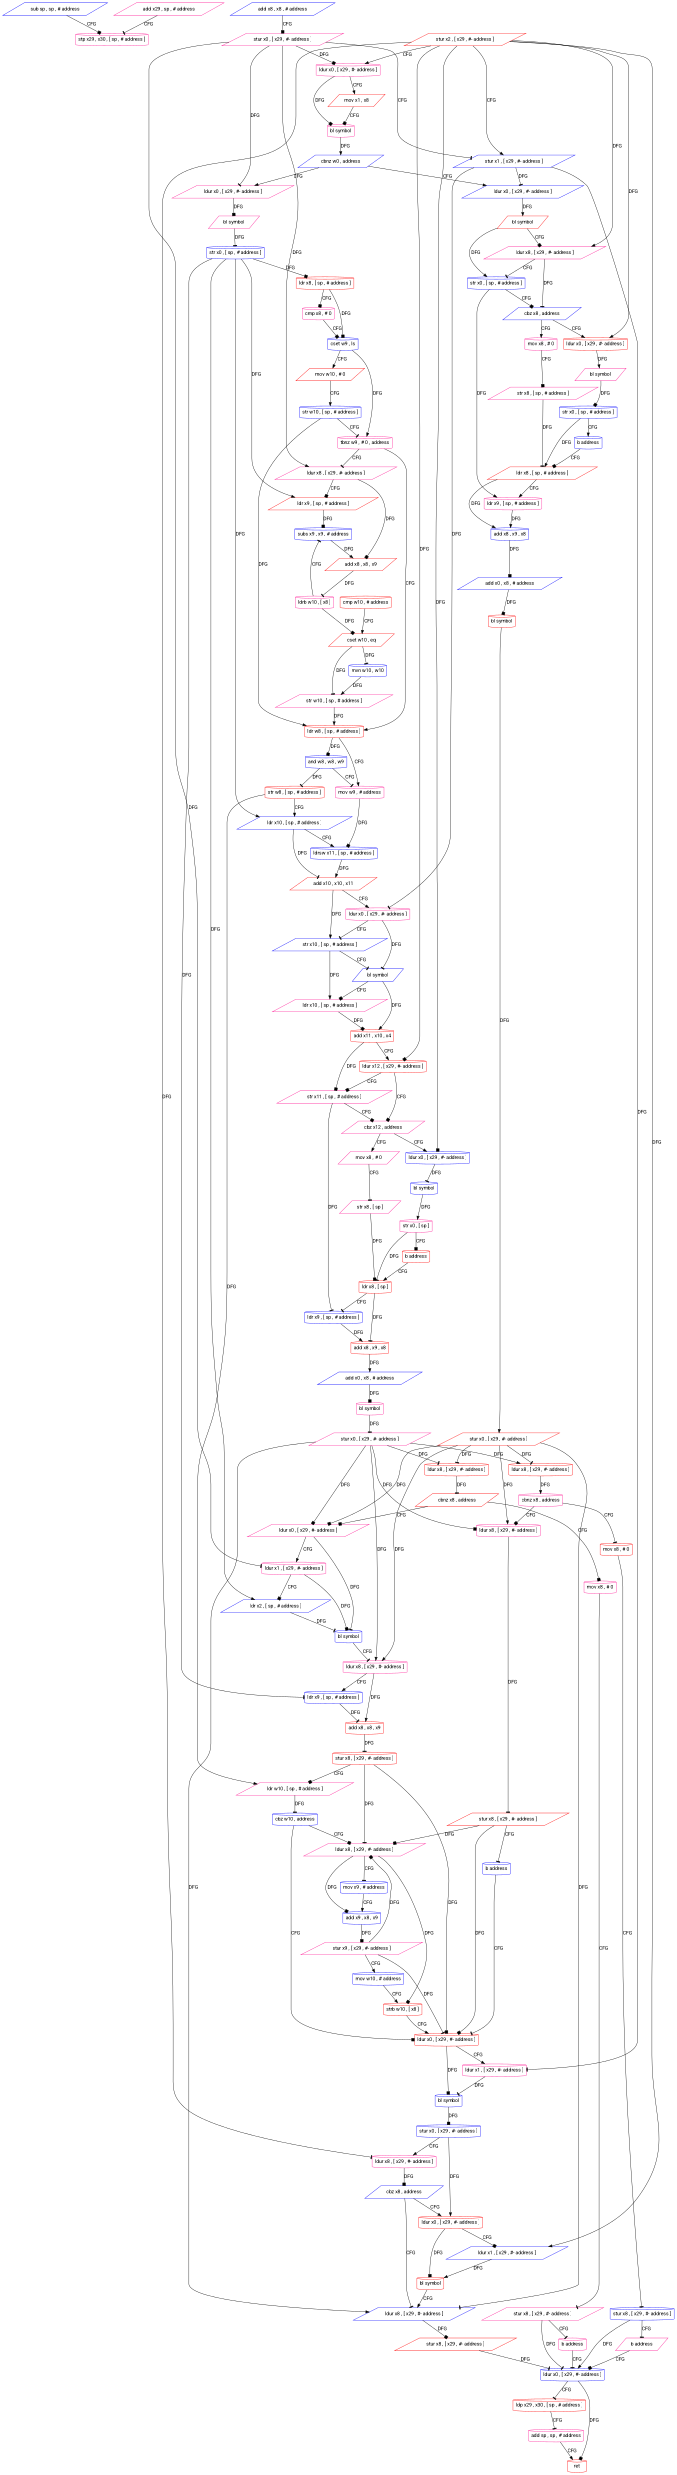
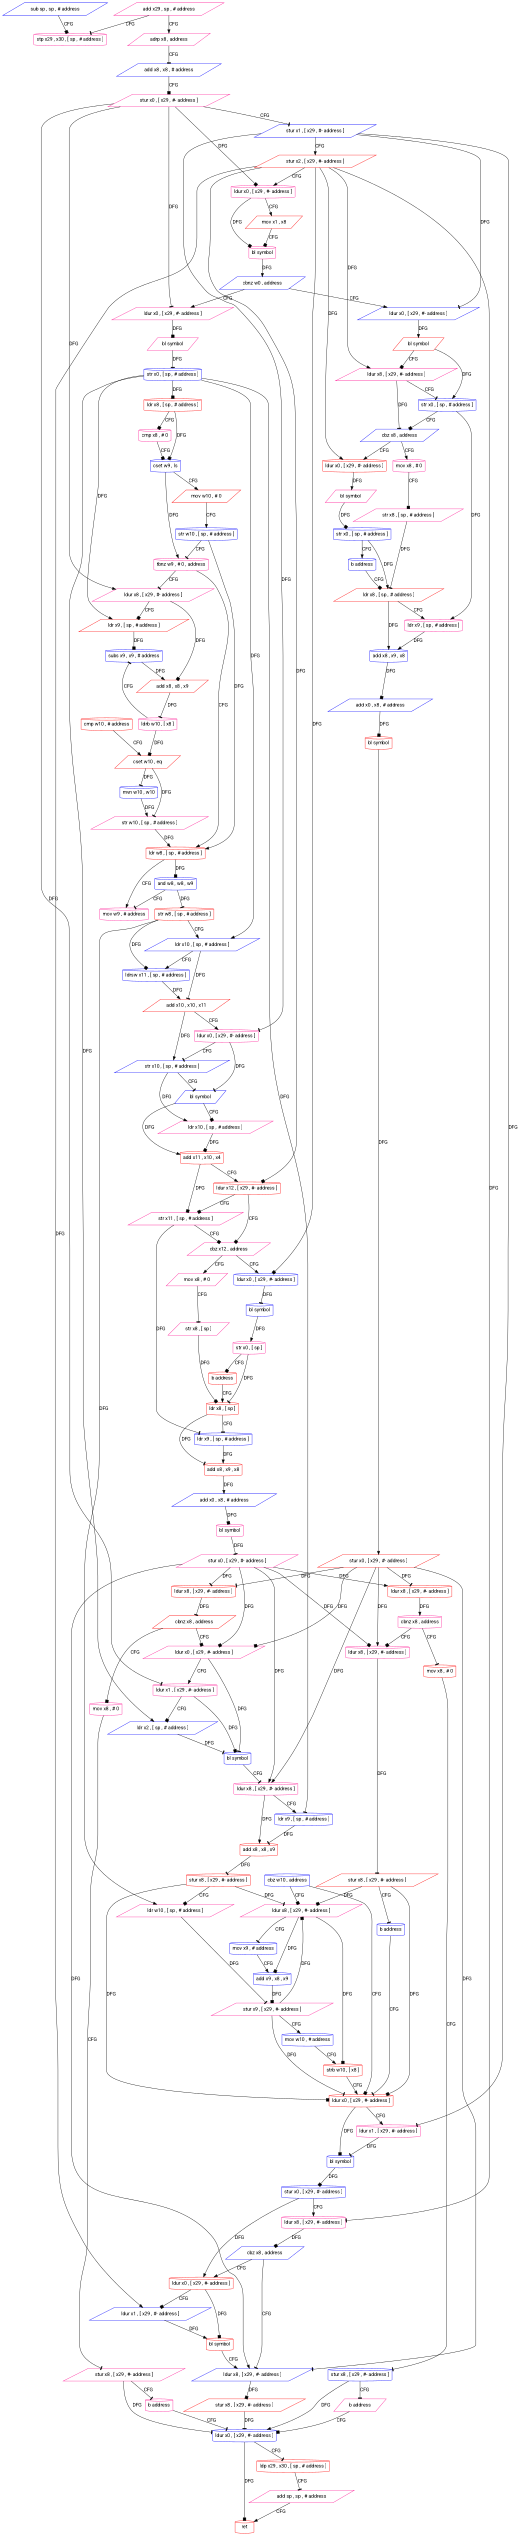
none -> (169, 40)
(487, 100) -> (315, 144)
(357, 822) -> (132, 939)
(295, 1803) -> (223, 1959)
(556, 2436) -> (302, 2497)
